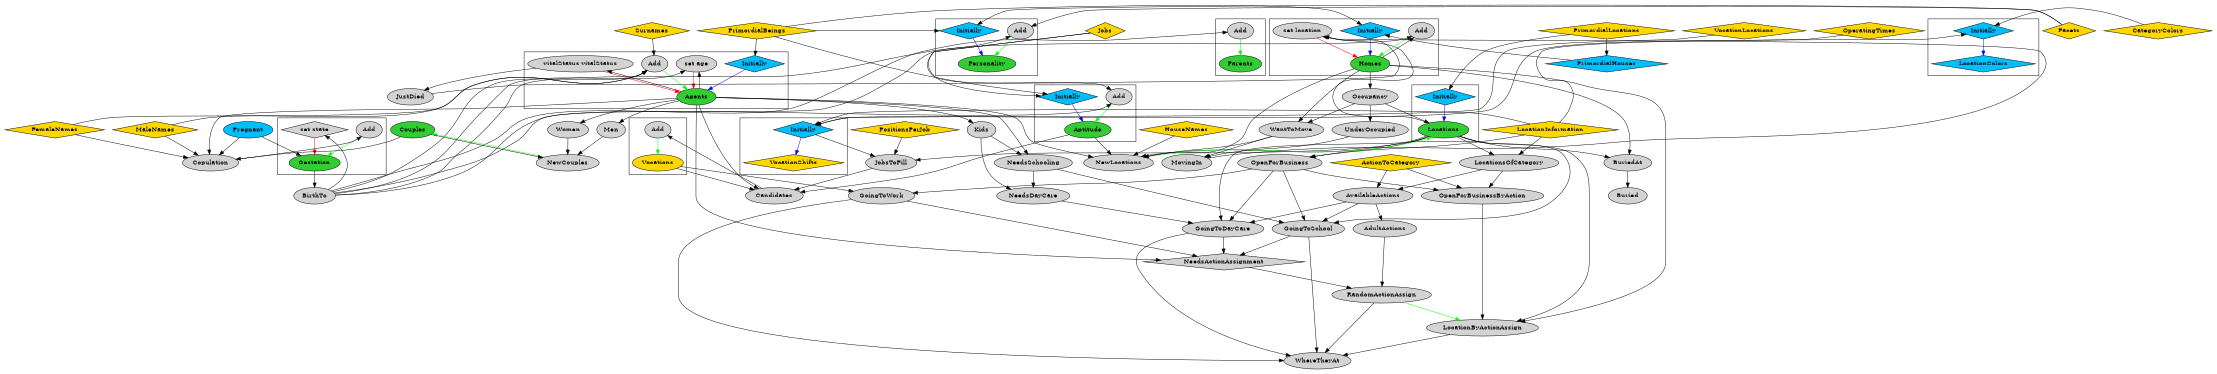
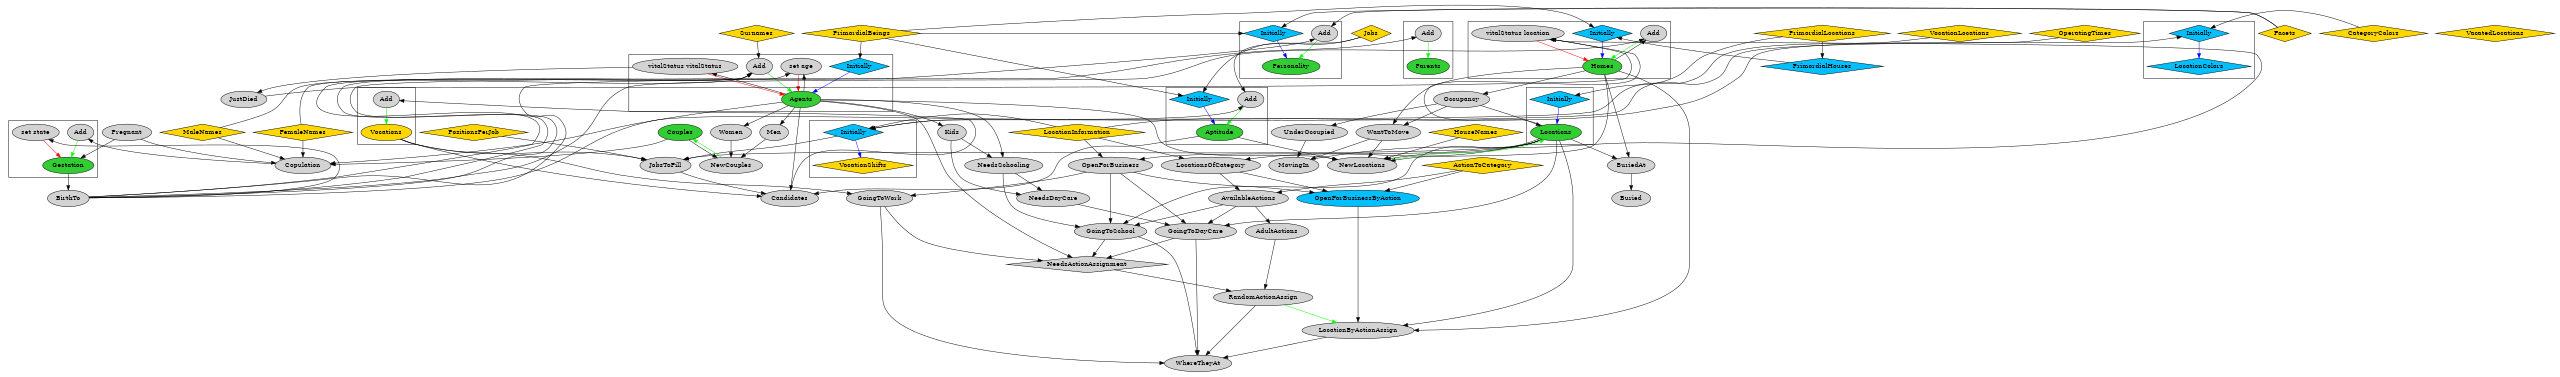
(1302, 31) -> (1518, 33)
none -> (2495, 33)
(248, 130) -> (127, 132)
(315, 130) -> (36, 132)
none -> (521, 153)
(1482, 196) -> (1358, 198)
